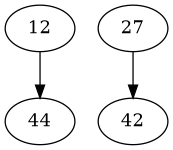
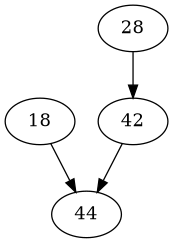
(40, 28) -> (40, 121)
(133, 28) -> (133, 28)
none -> (113, 162)
